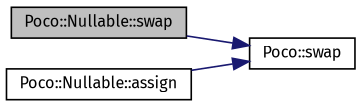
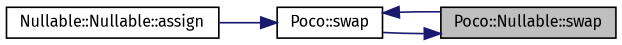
none -> (403, 33)
(99, 84) -> (113, 23)
